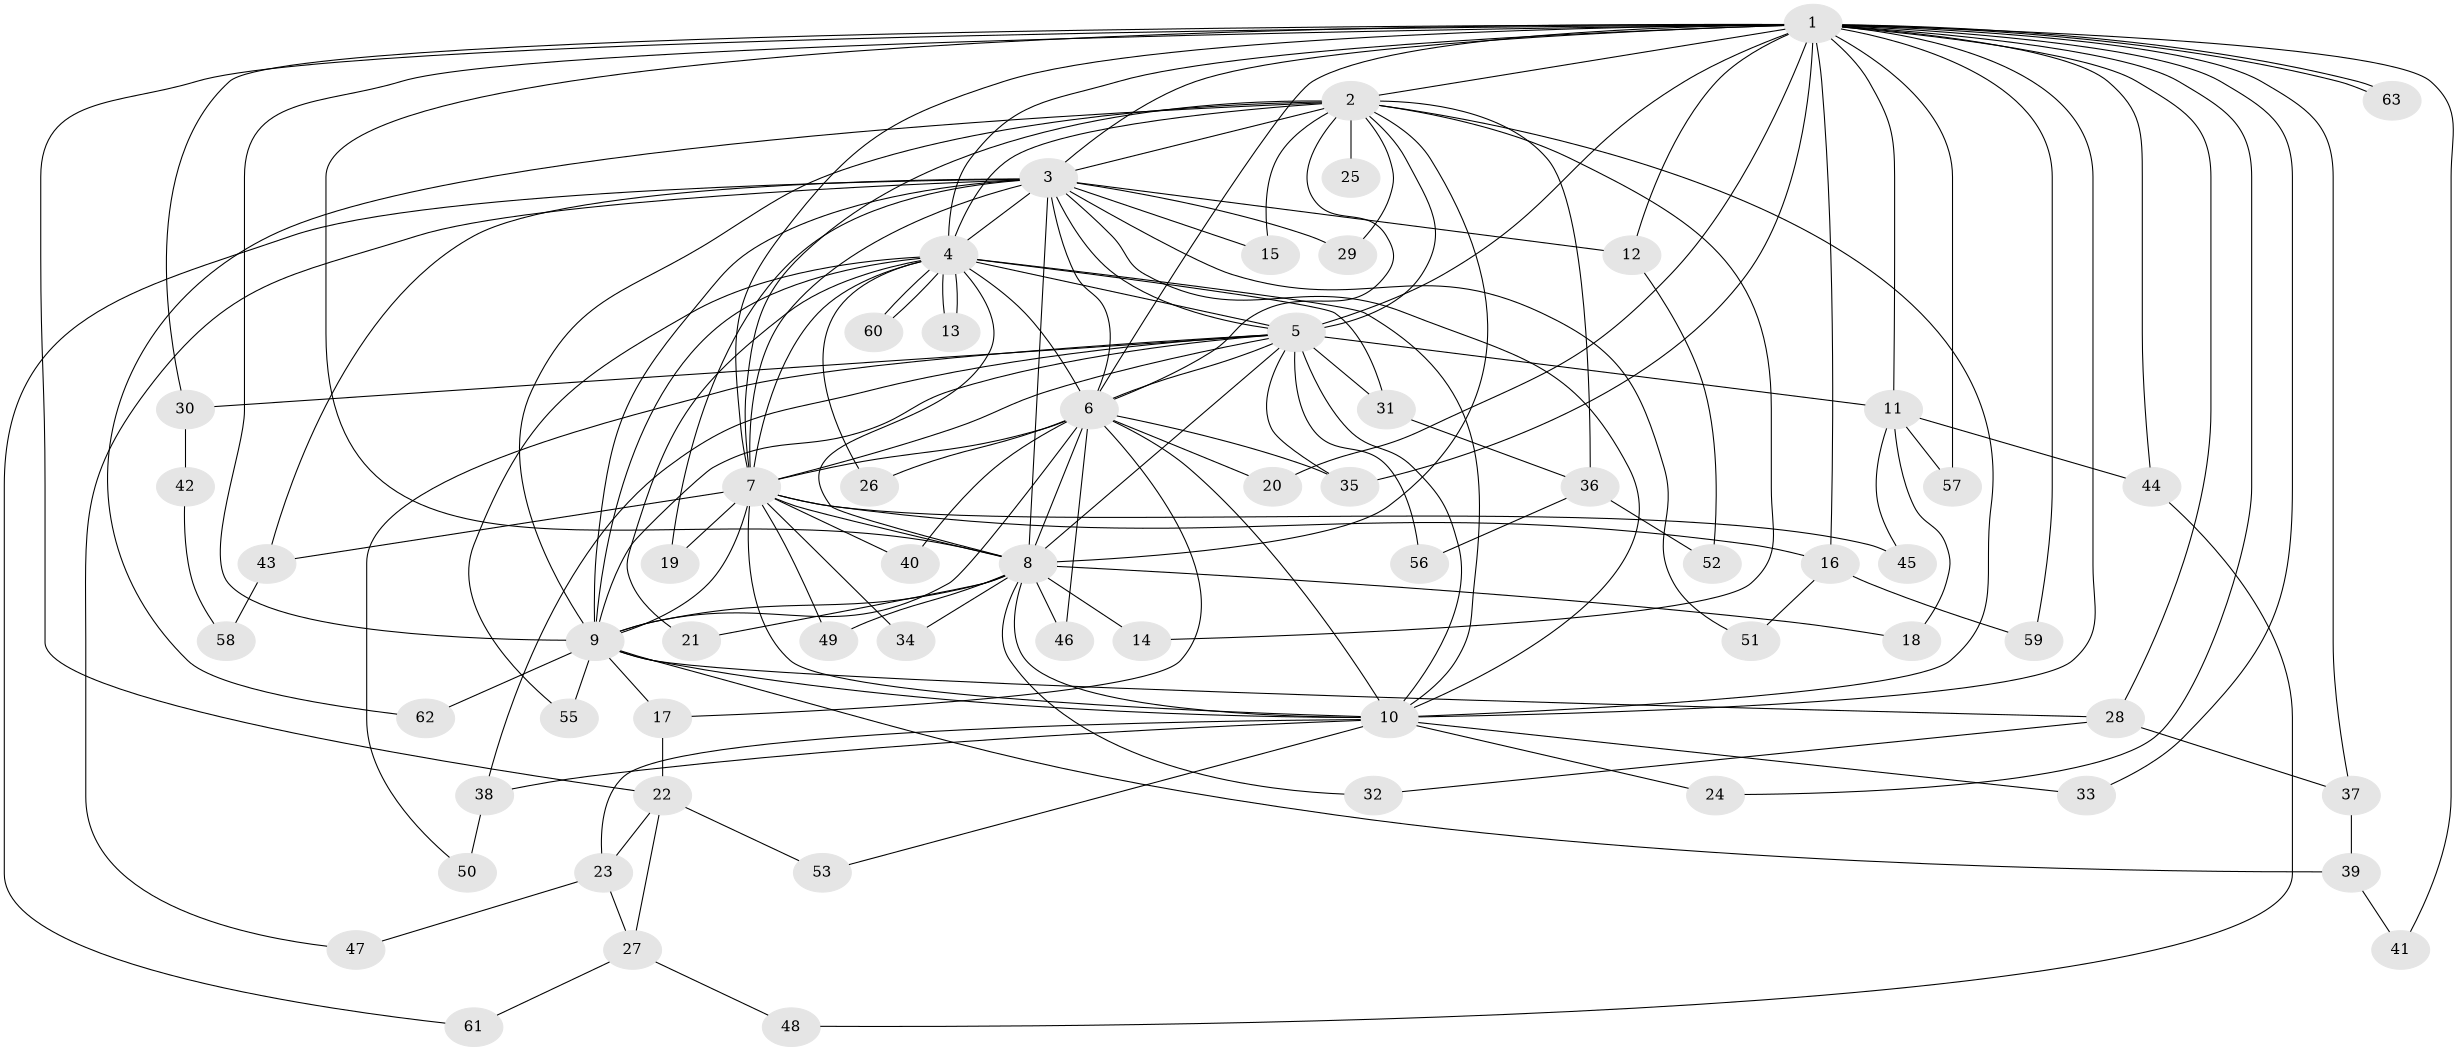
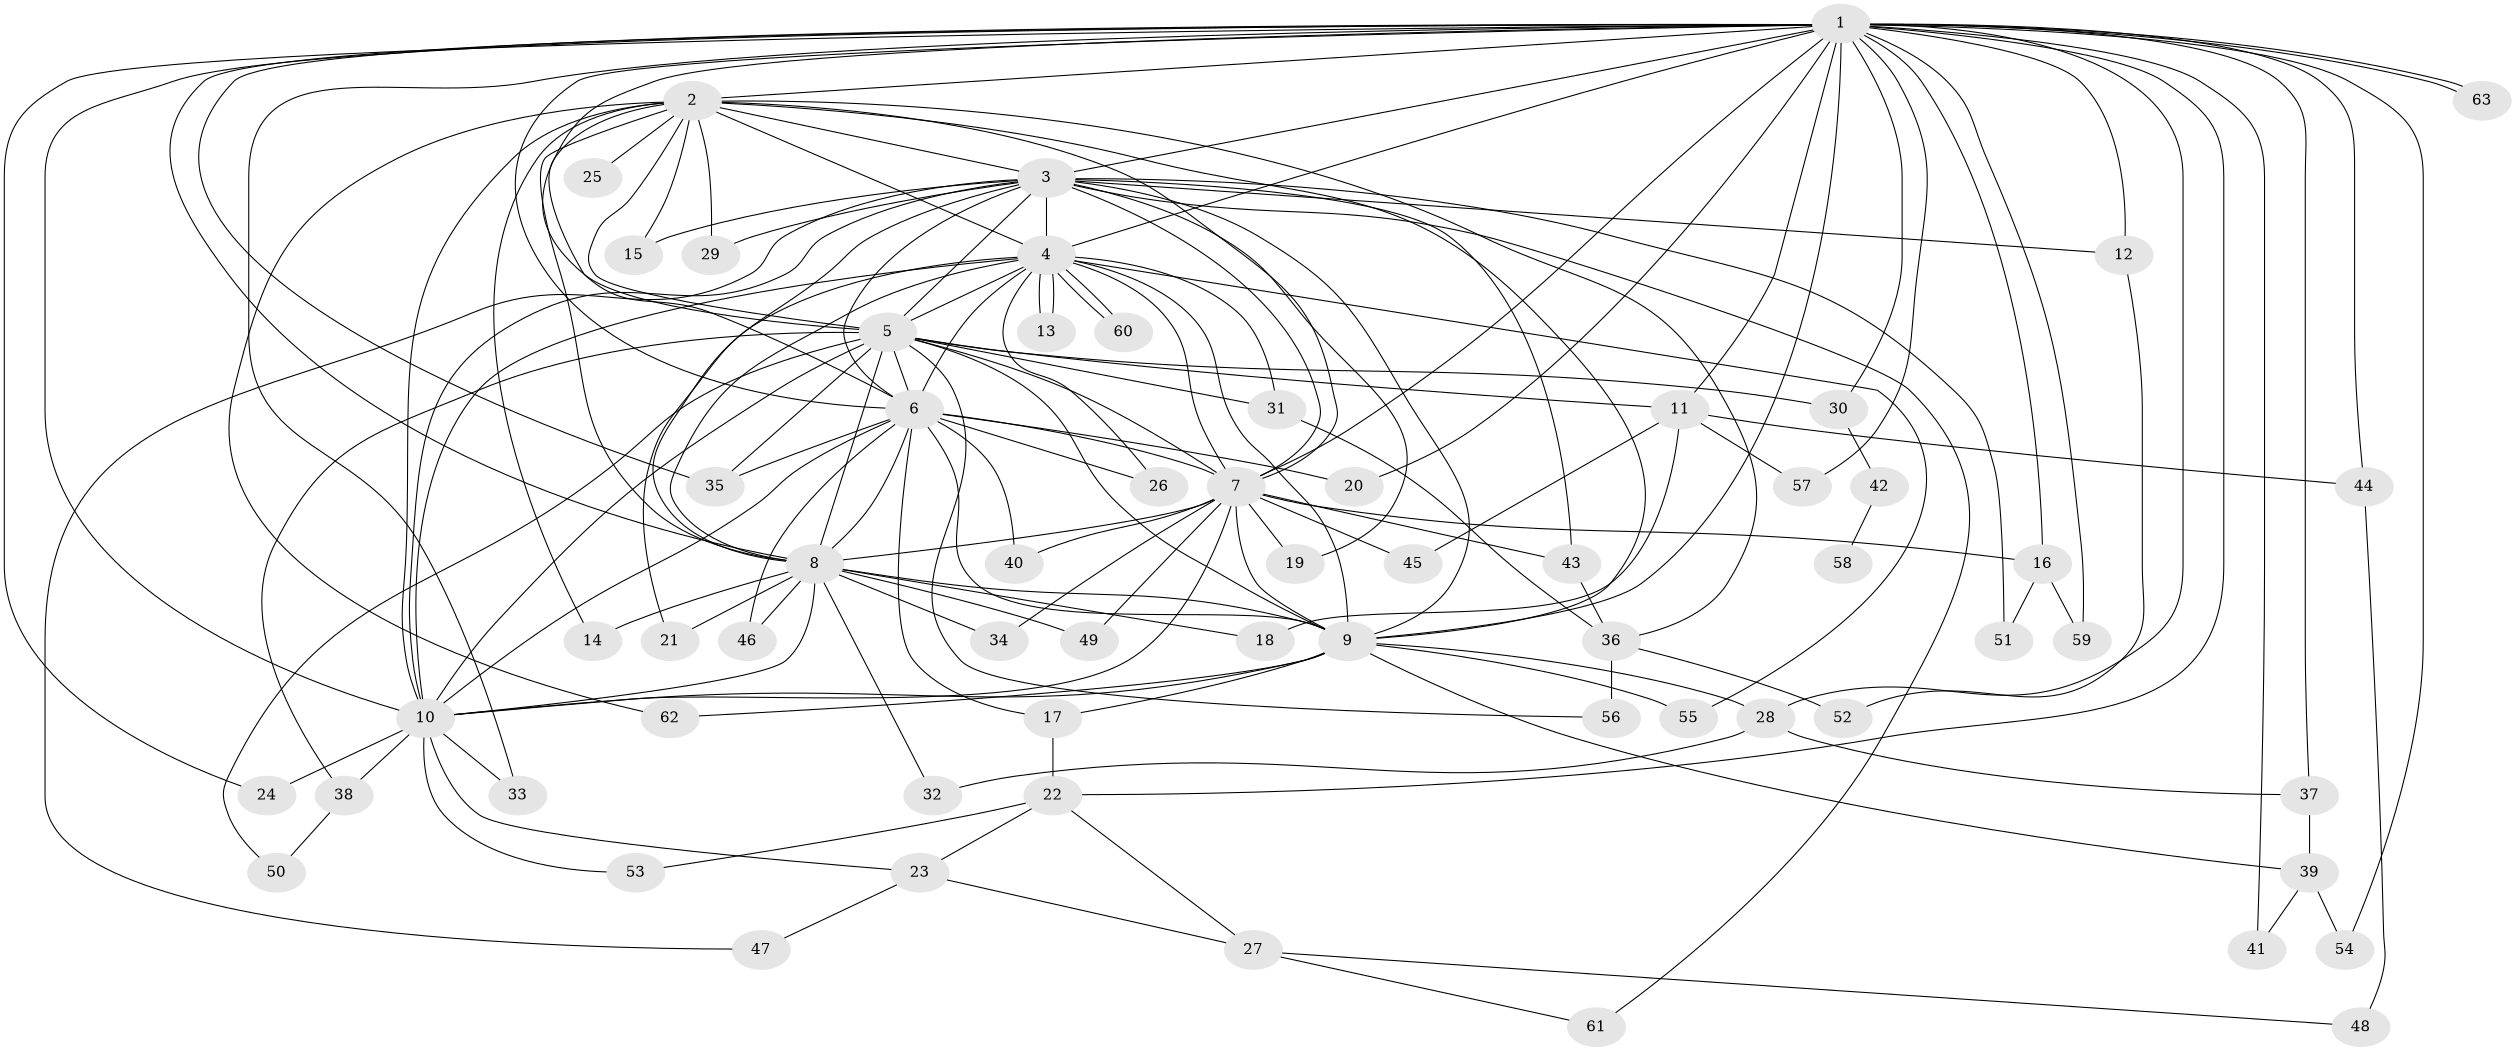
(245, 605) -> (1596, 611)
none -> (2345, 950)
